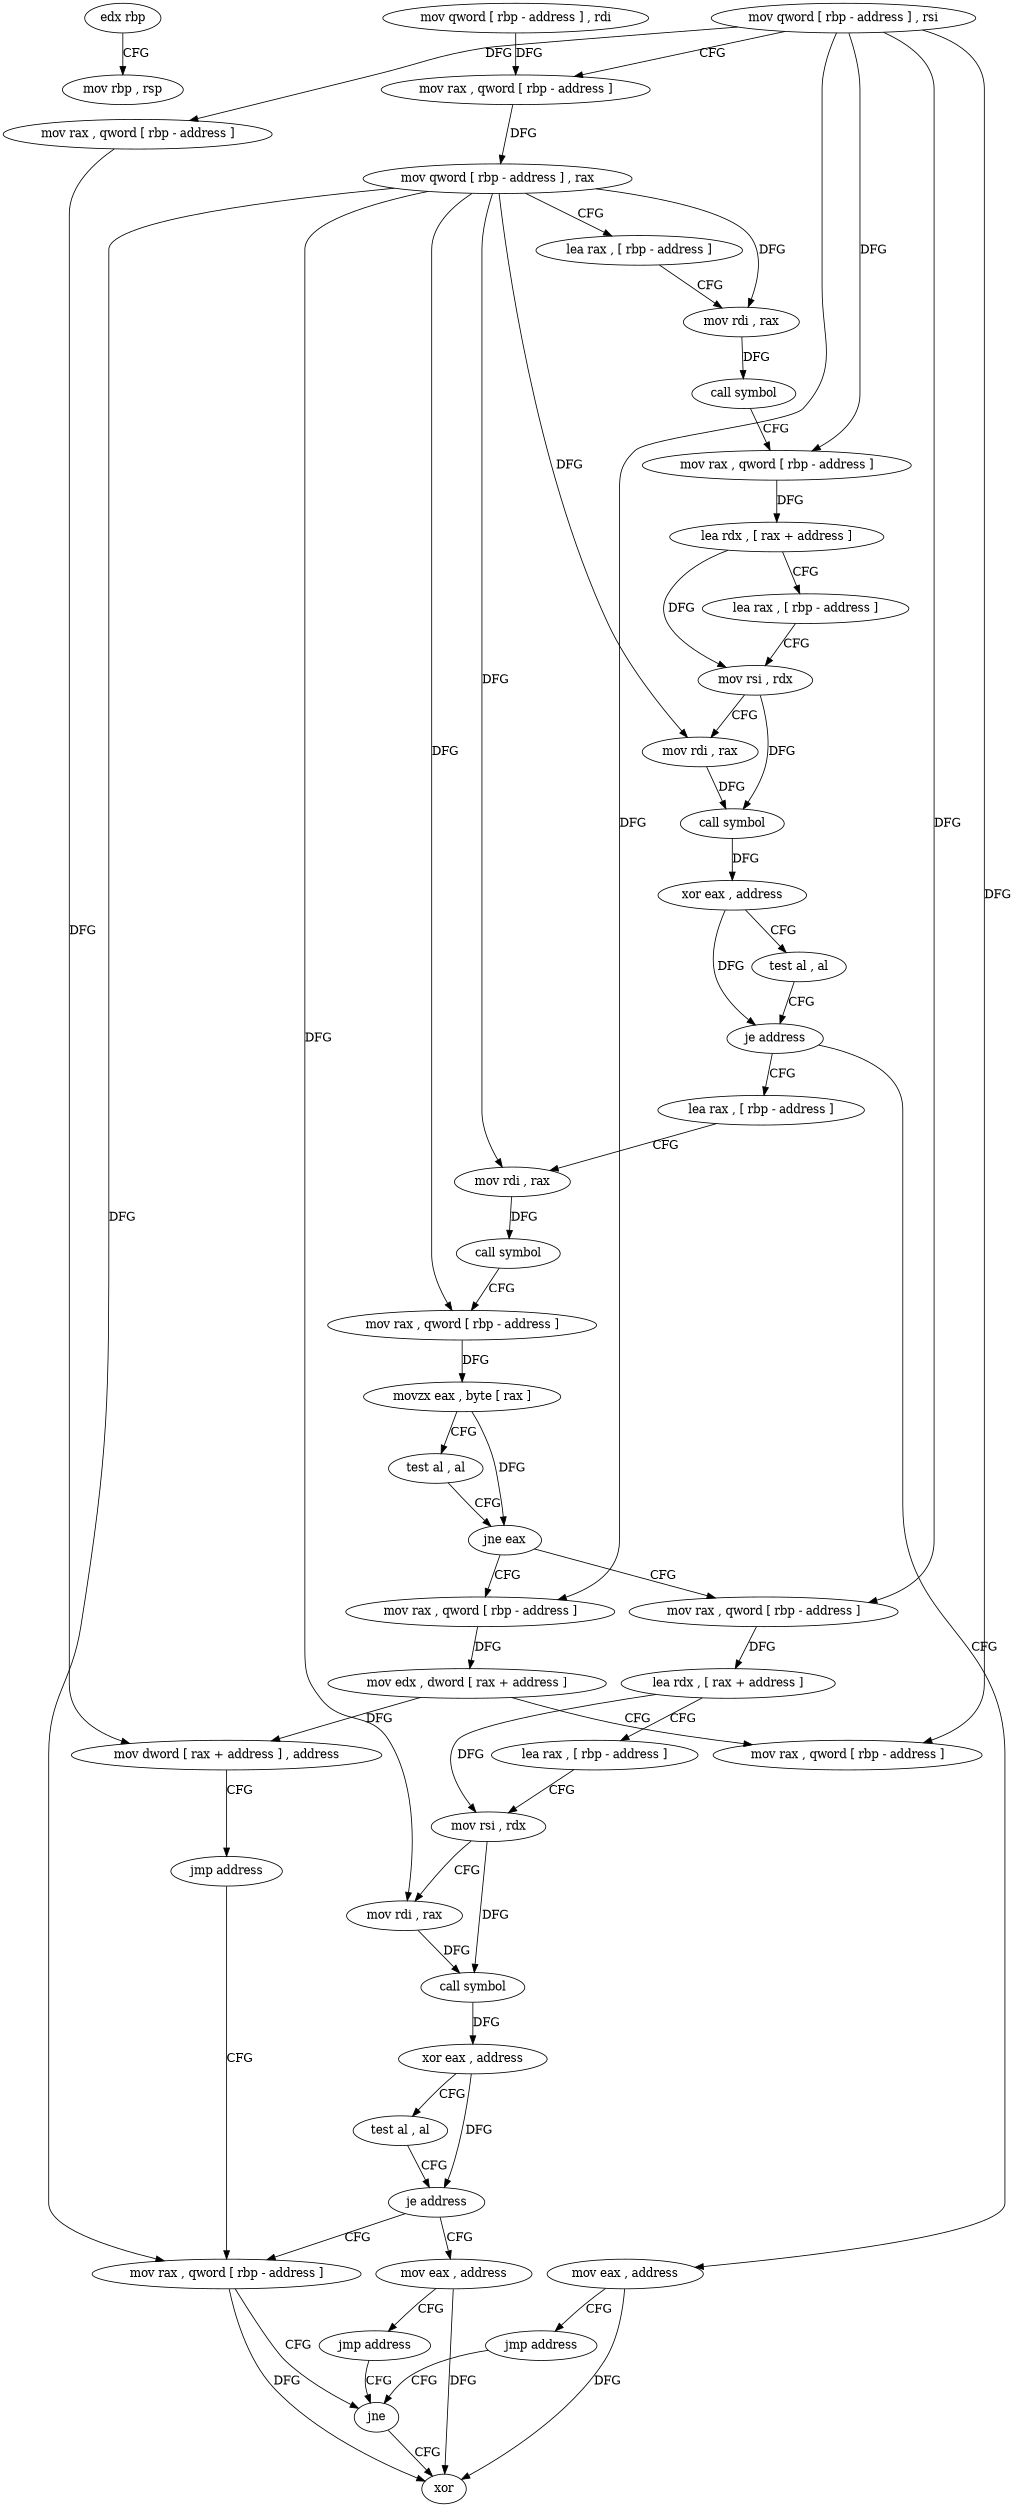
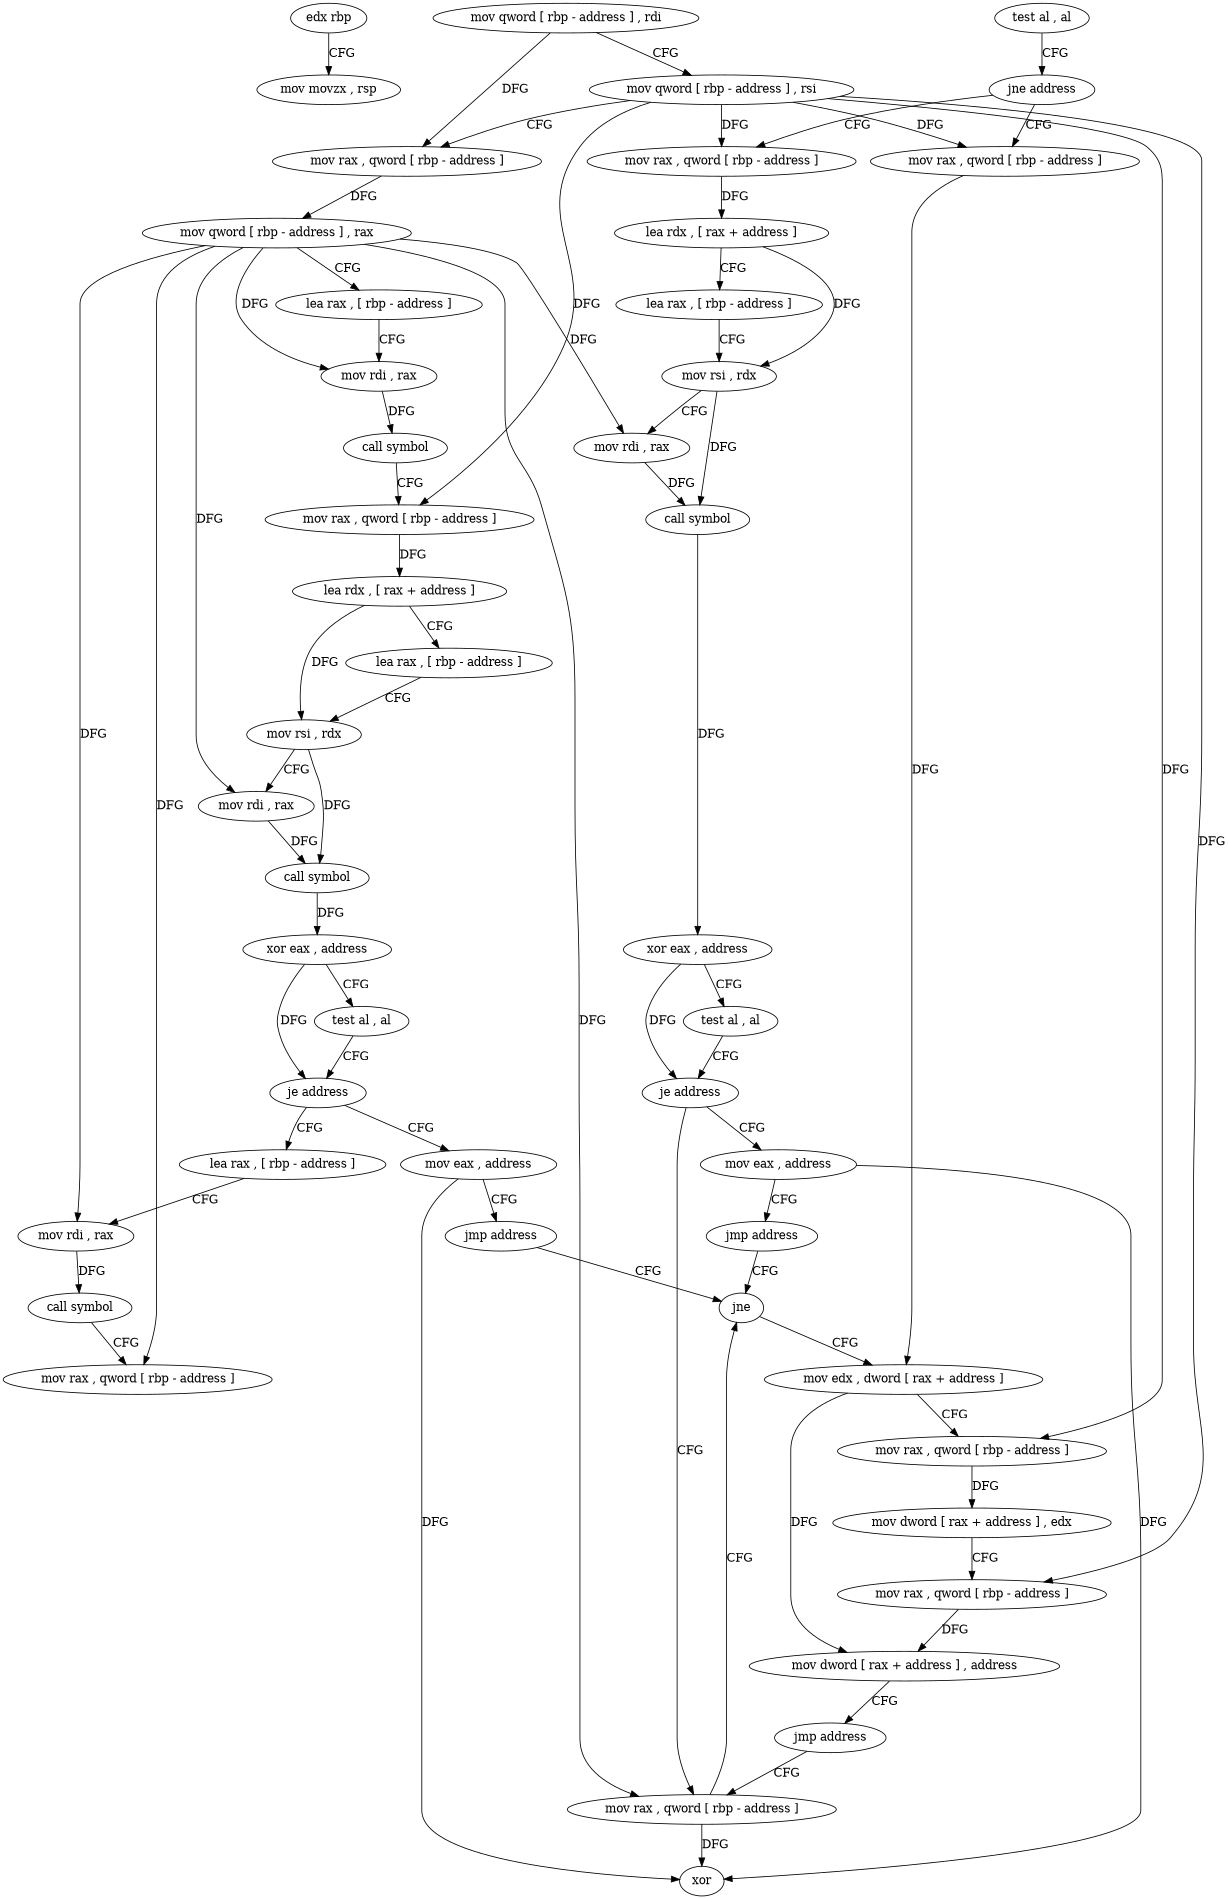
none -> (640, 52)
(123, 90) -> (329, 90)
(462, 1397) -> none
none -> (972, 1523)
(505, 1540) -> (1042, 90)
(407, 2450) -> (812, 1339)
